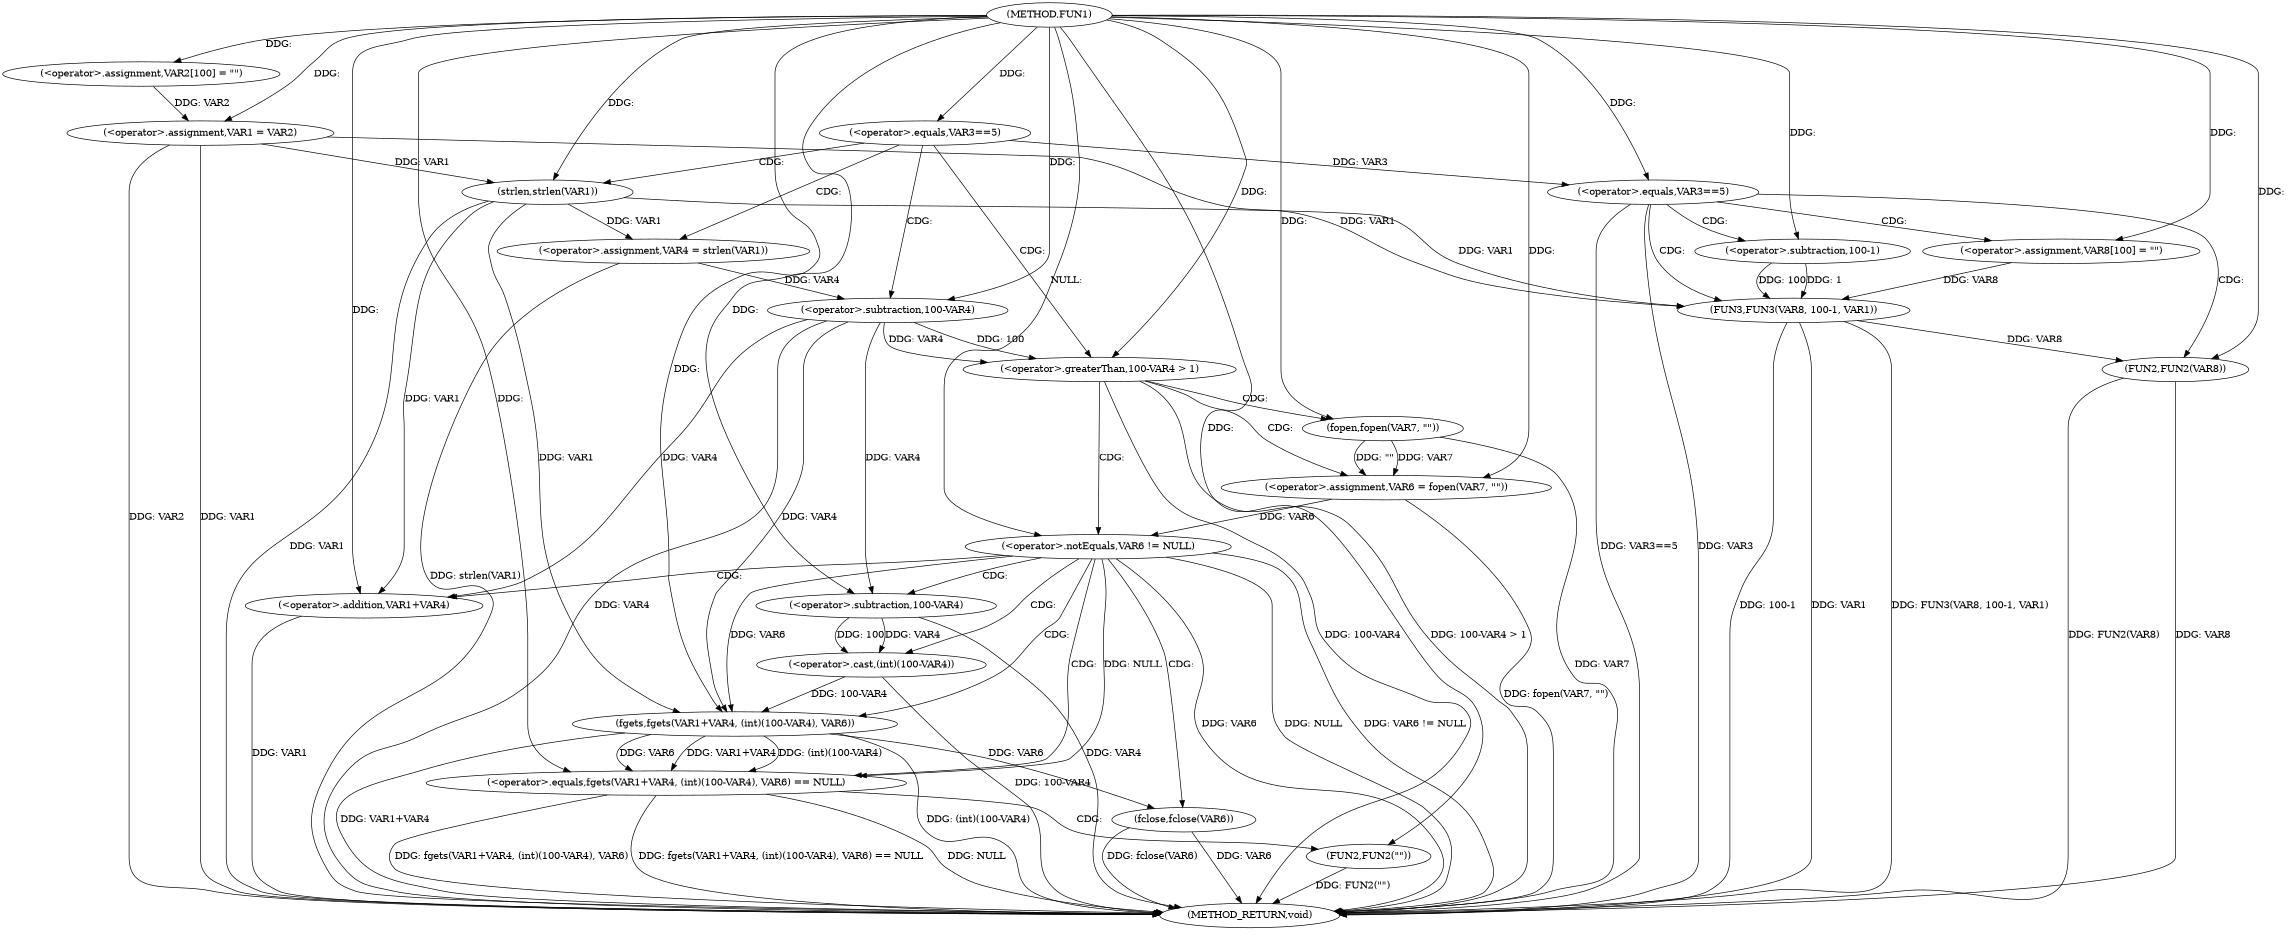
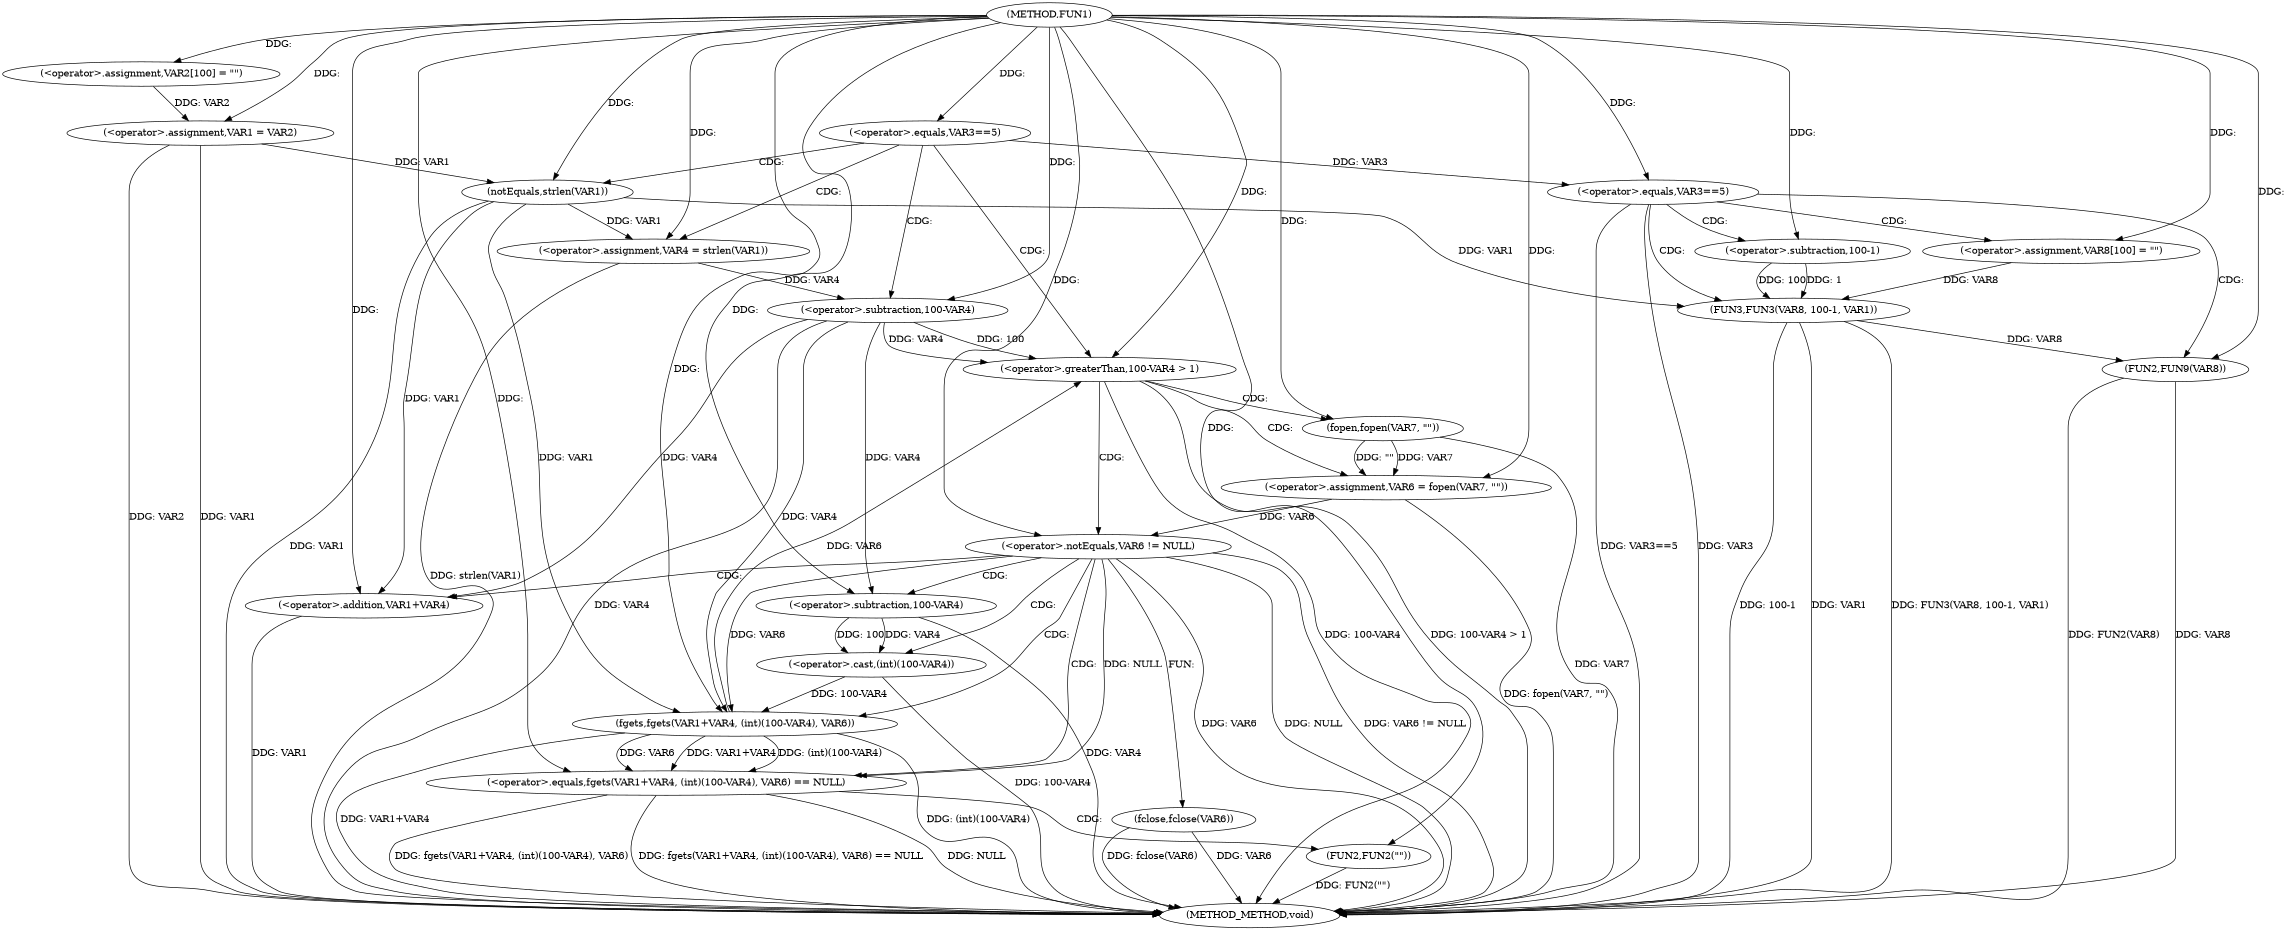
none -> (749, 42)
(1014, 155) -> none
(547, 192) -> (547, 192)
(1068, 281) -> (1068, 281)
(2175, 369) -> (2175, 369)
(1183, 665) -> (1183, 665)
(991, 759) -> (850, 523)
(1250, 916) -> (1250, 916)
